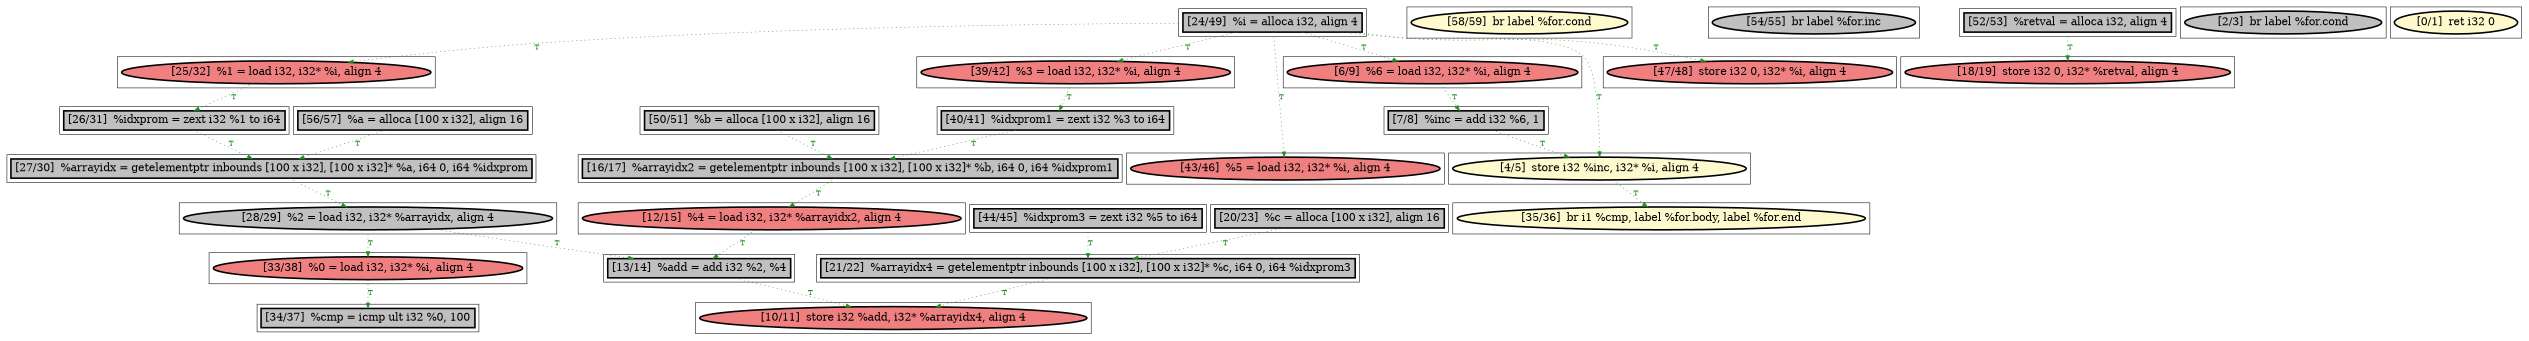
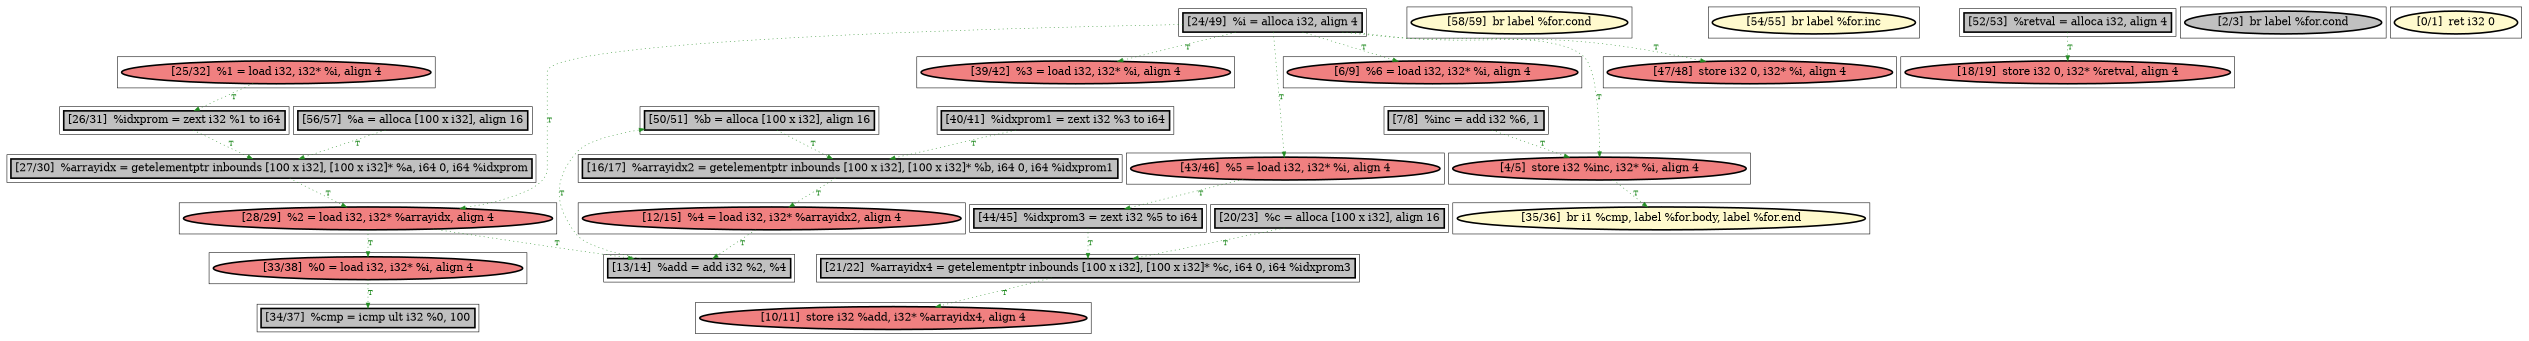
(1814, 23) -> (1814, 23)
(768, 32) -> (767, 39)
(1066, 95) -> none
(1448, 95) -> none
(1599, 169) -> (1599, 169)
none -> (1187, 193)
(368, 218) -> (368, 218)
(791, 292) -> (559, 194)
